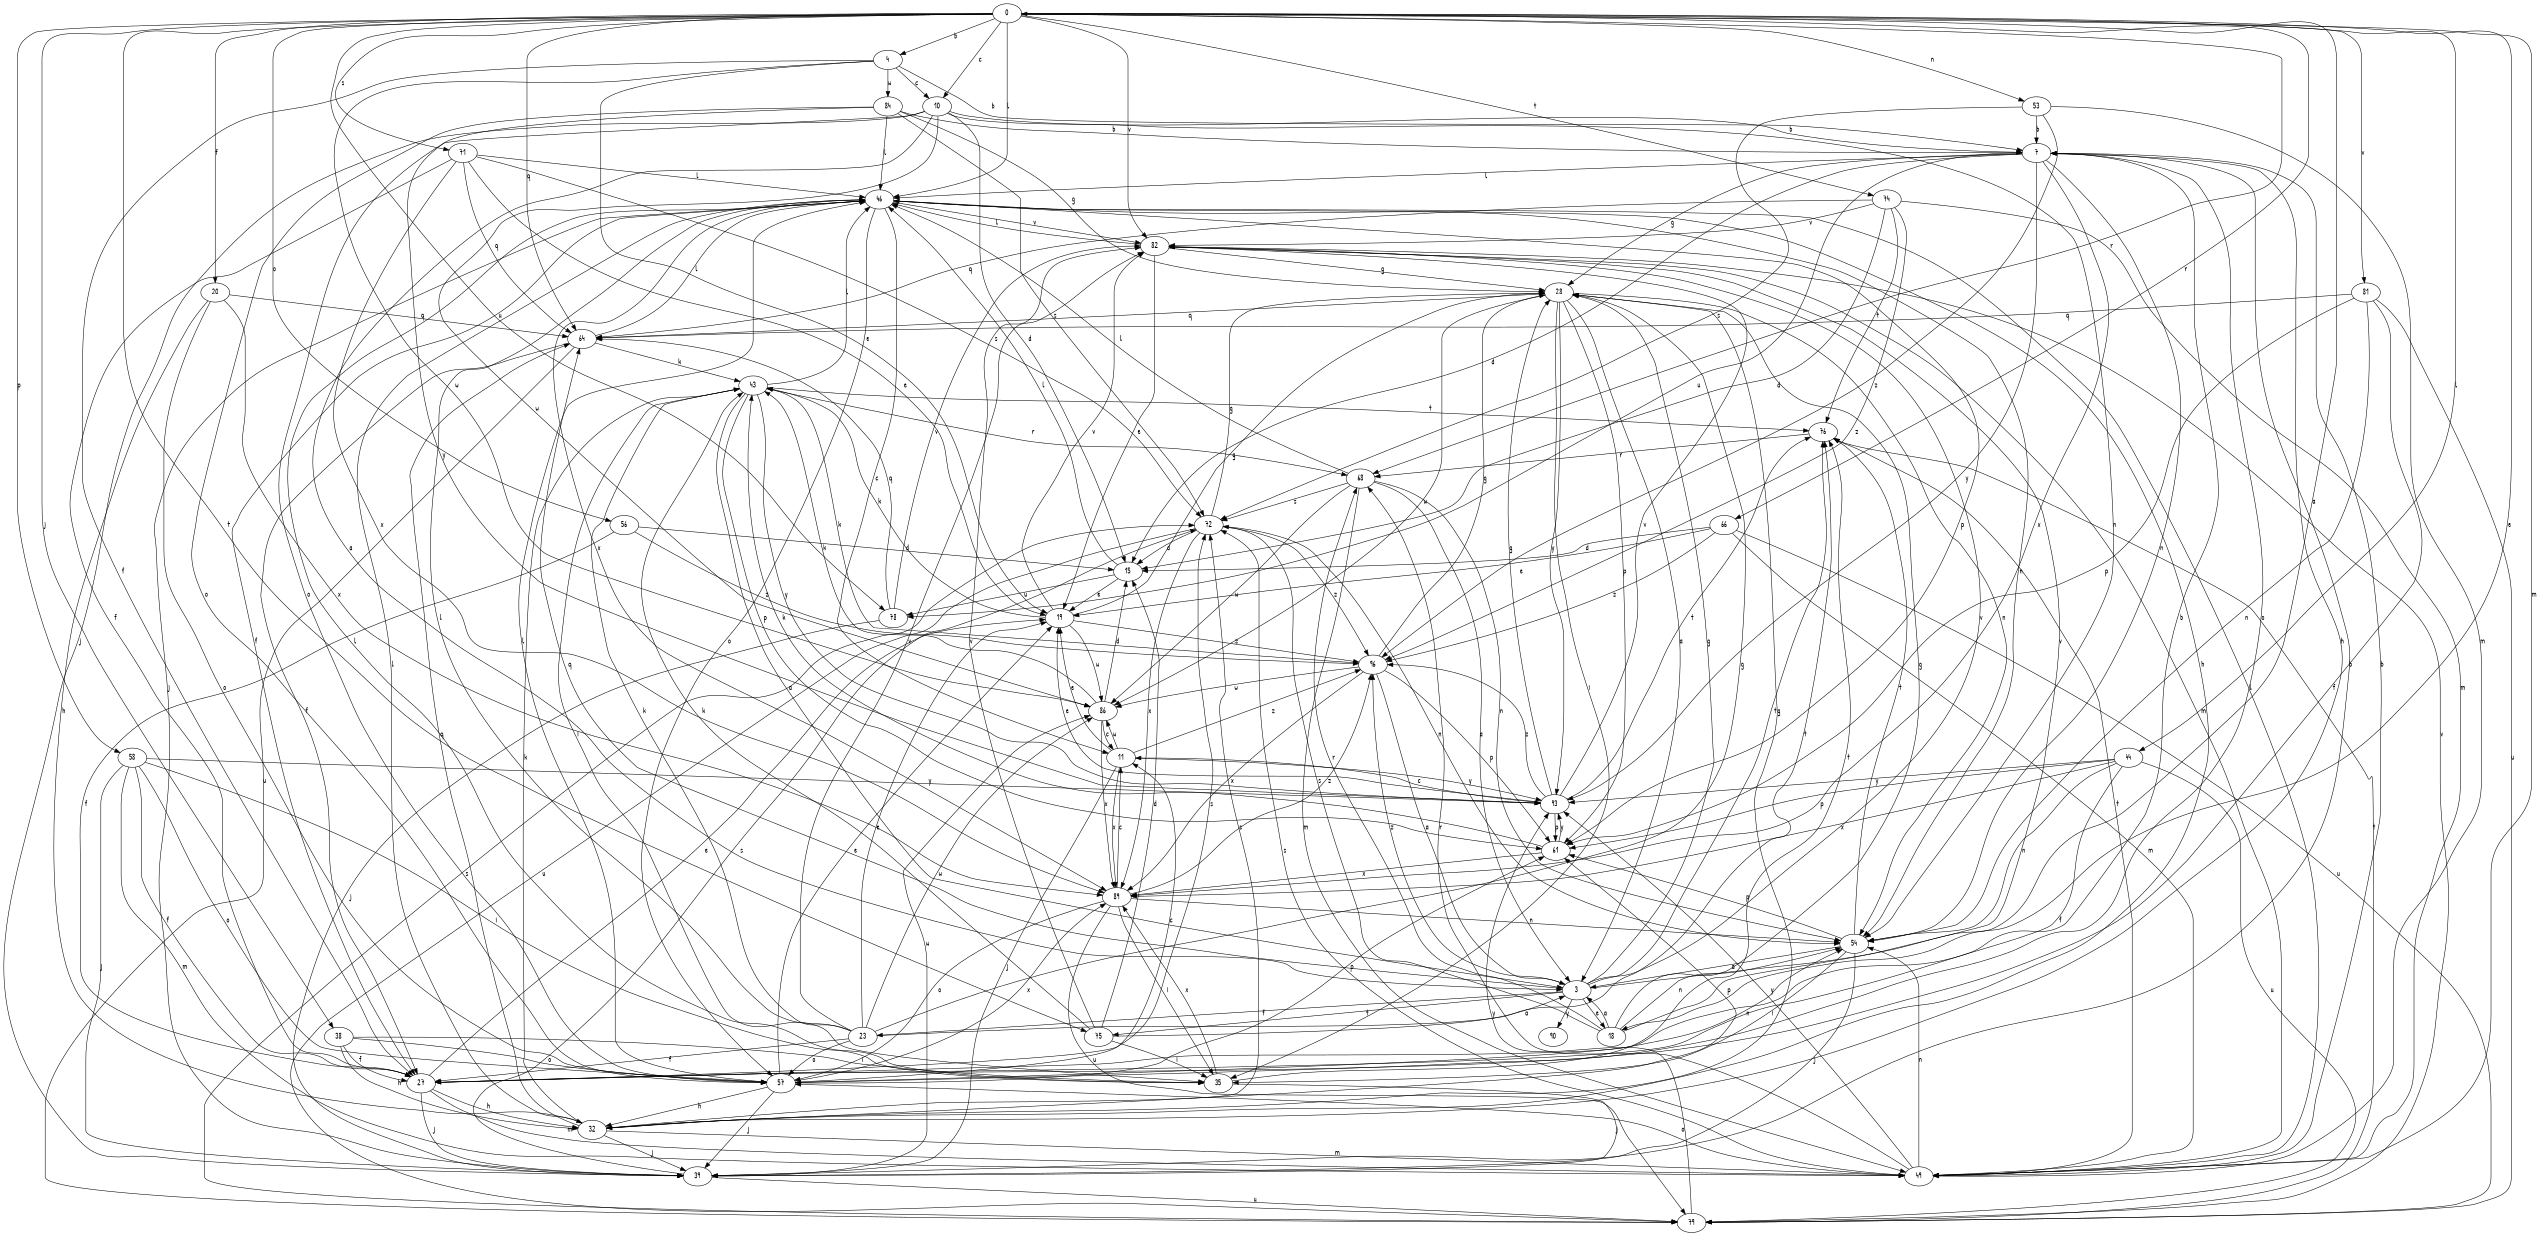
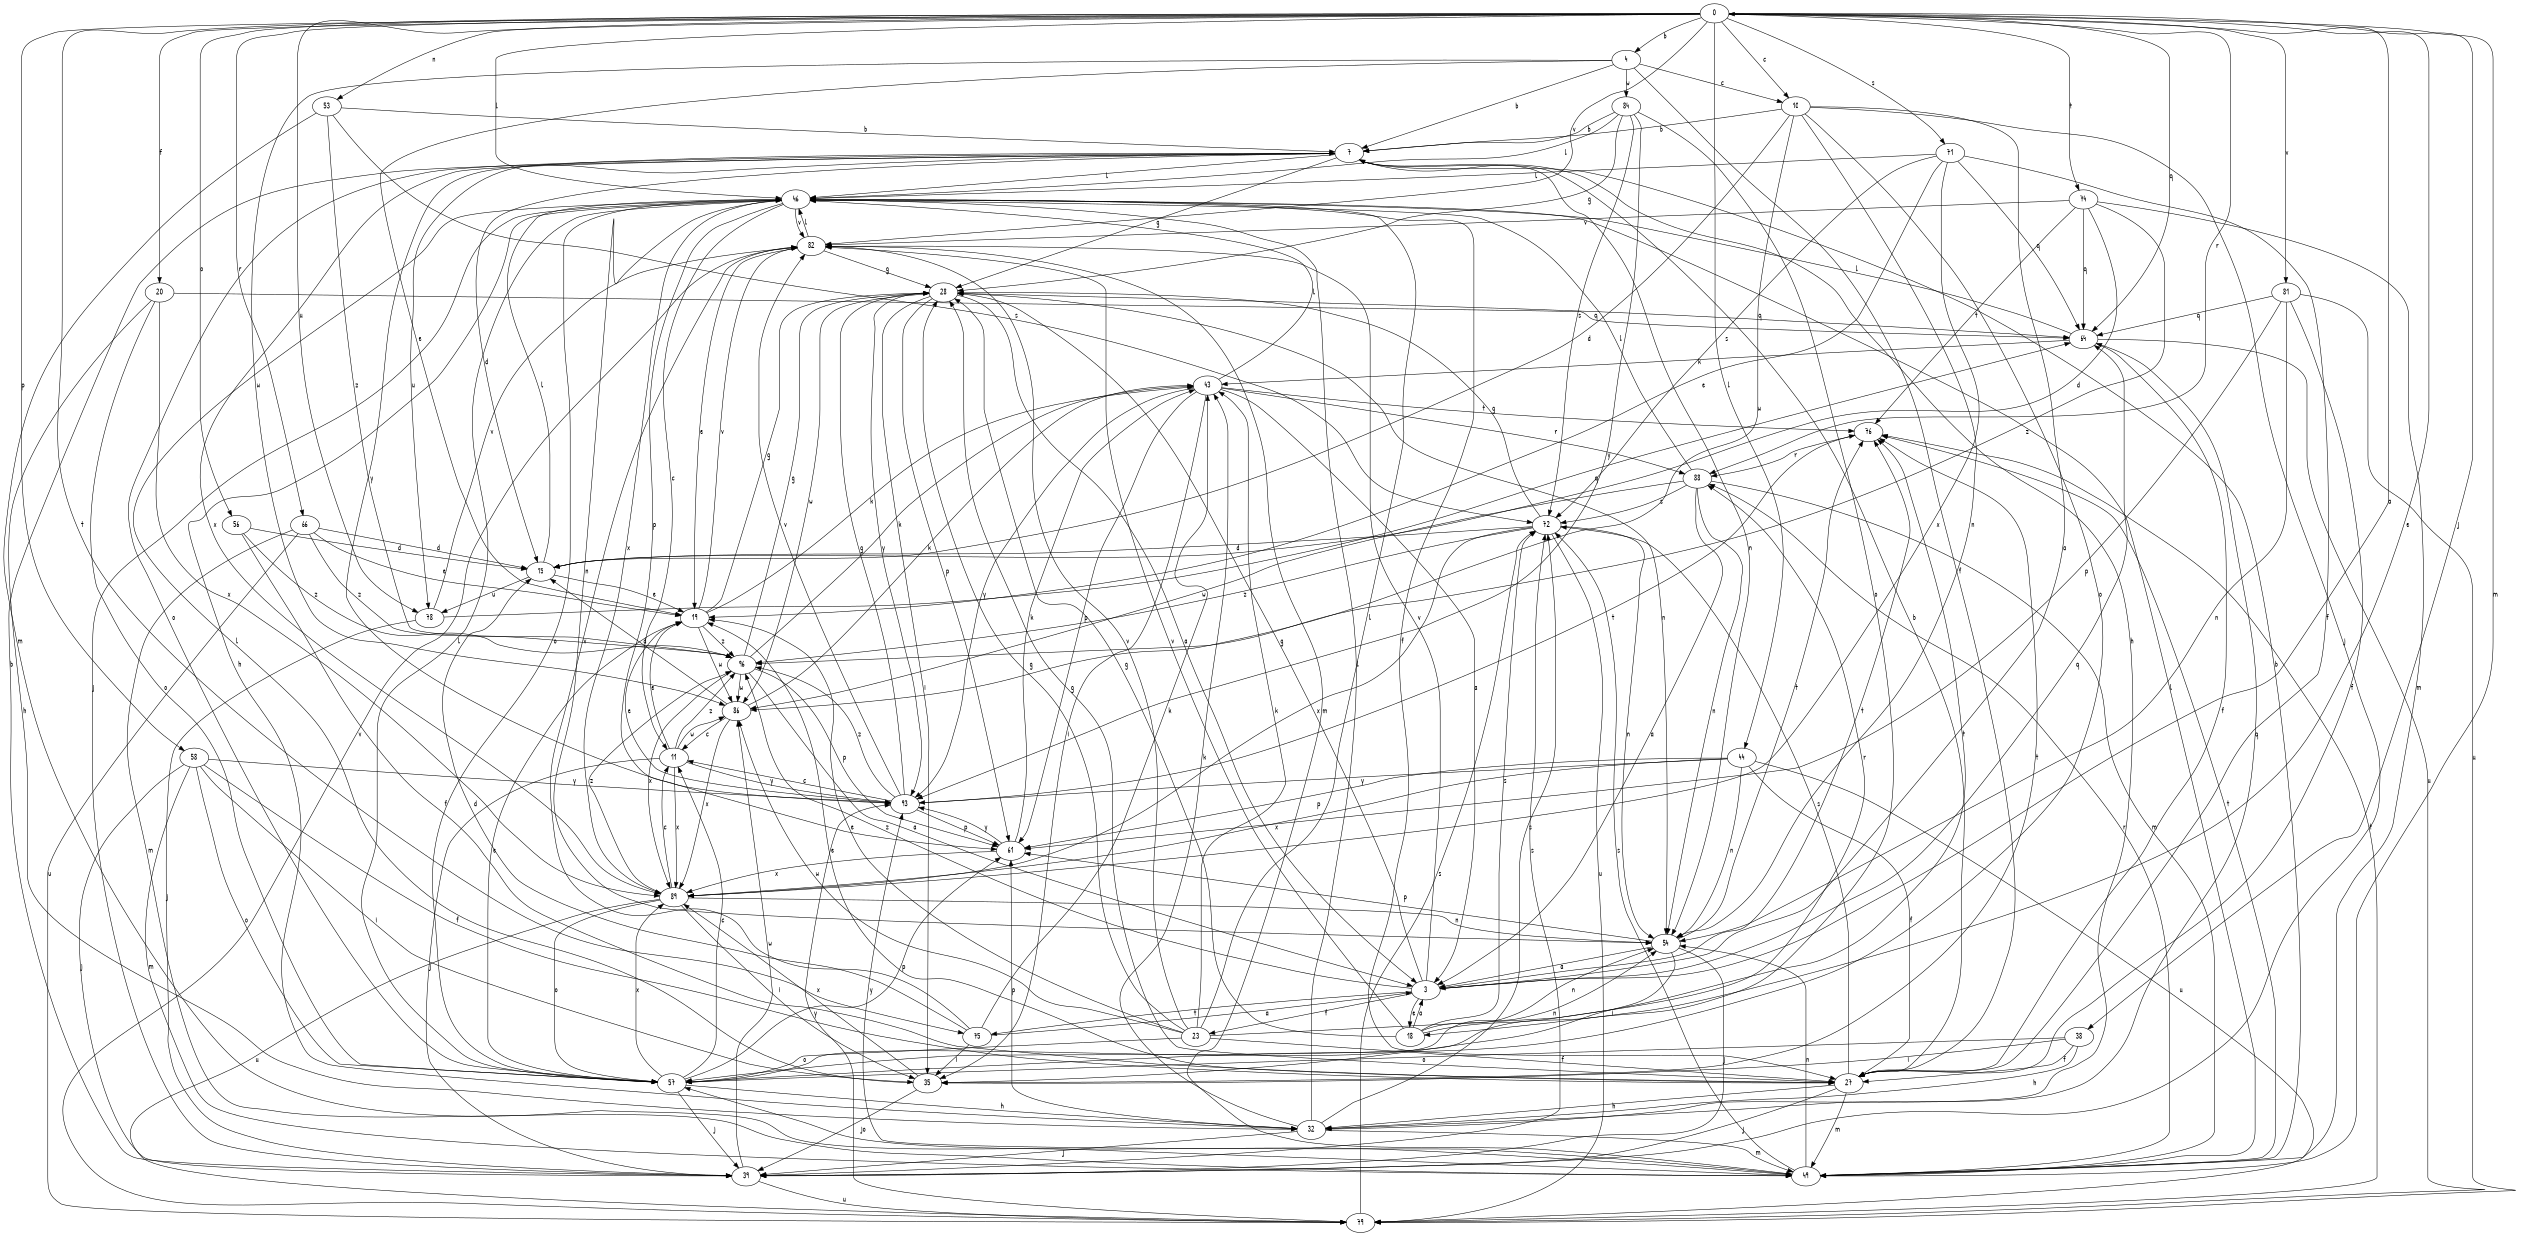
(1361, 479) -> (1697, 479)
(1553, 1037) -> none
(1729, 1057) -> (1142, 988)
